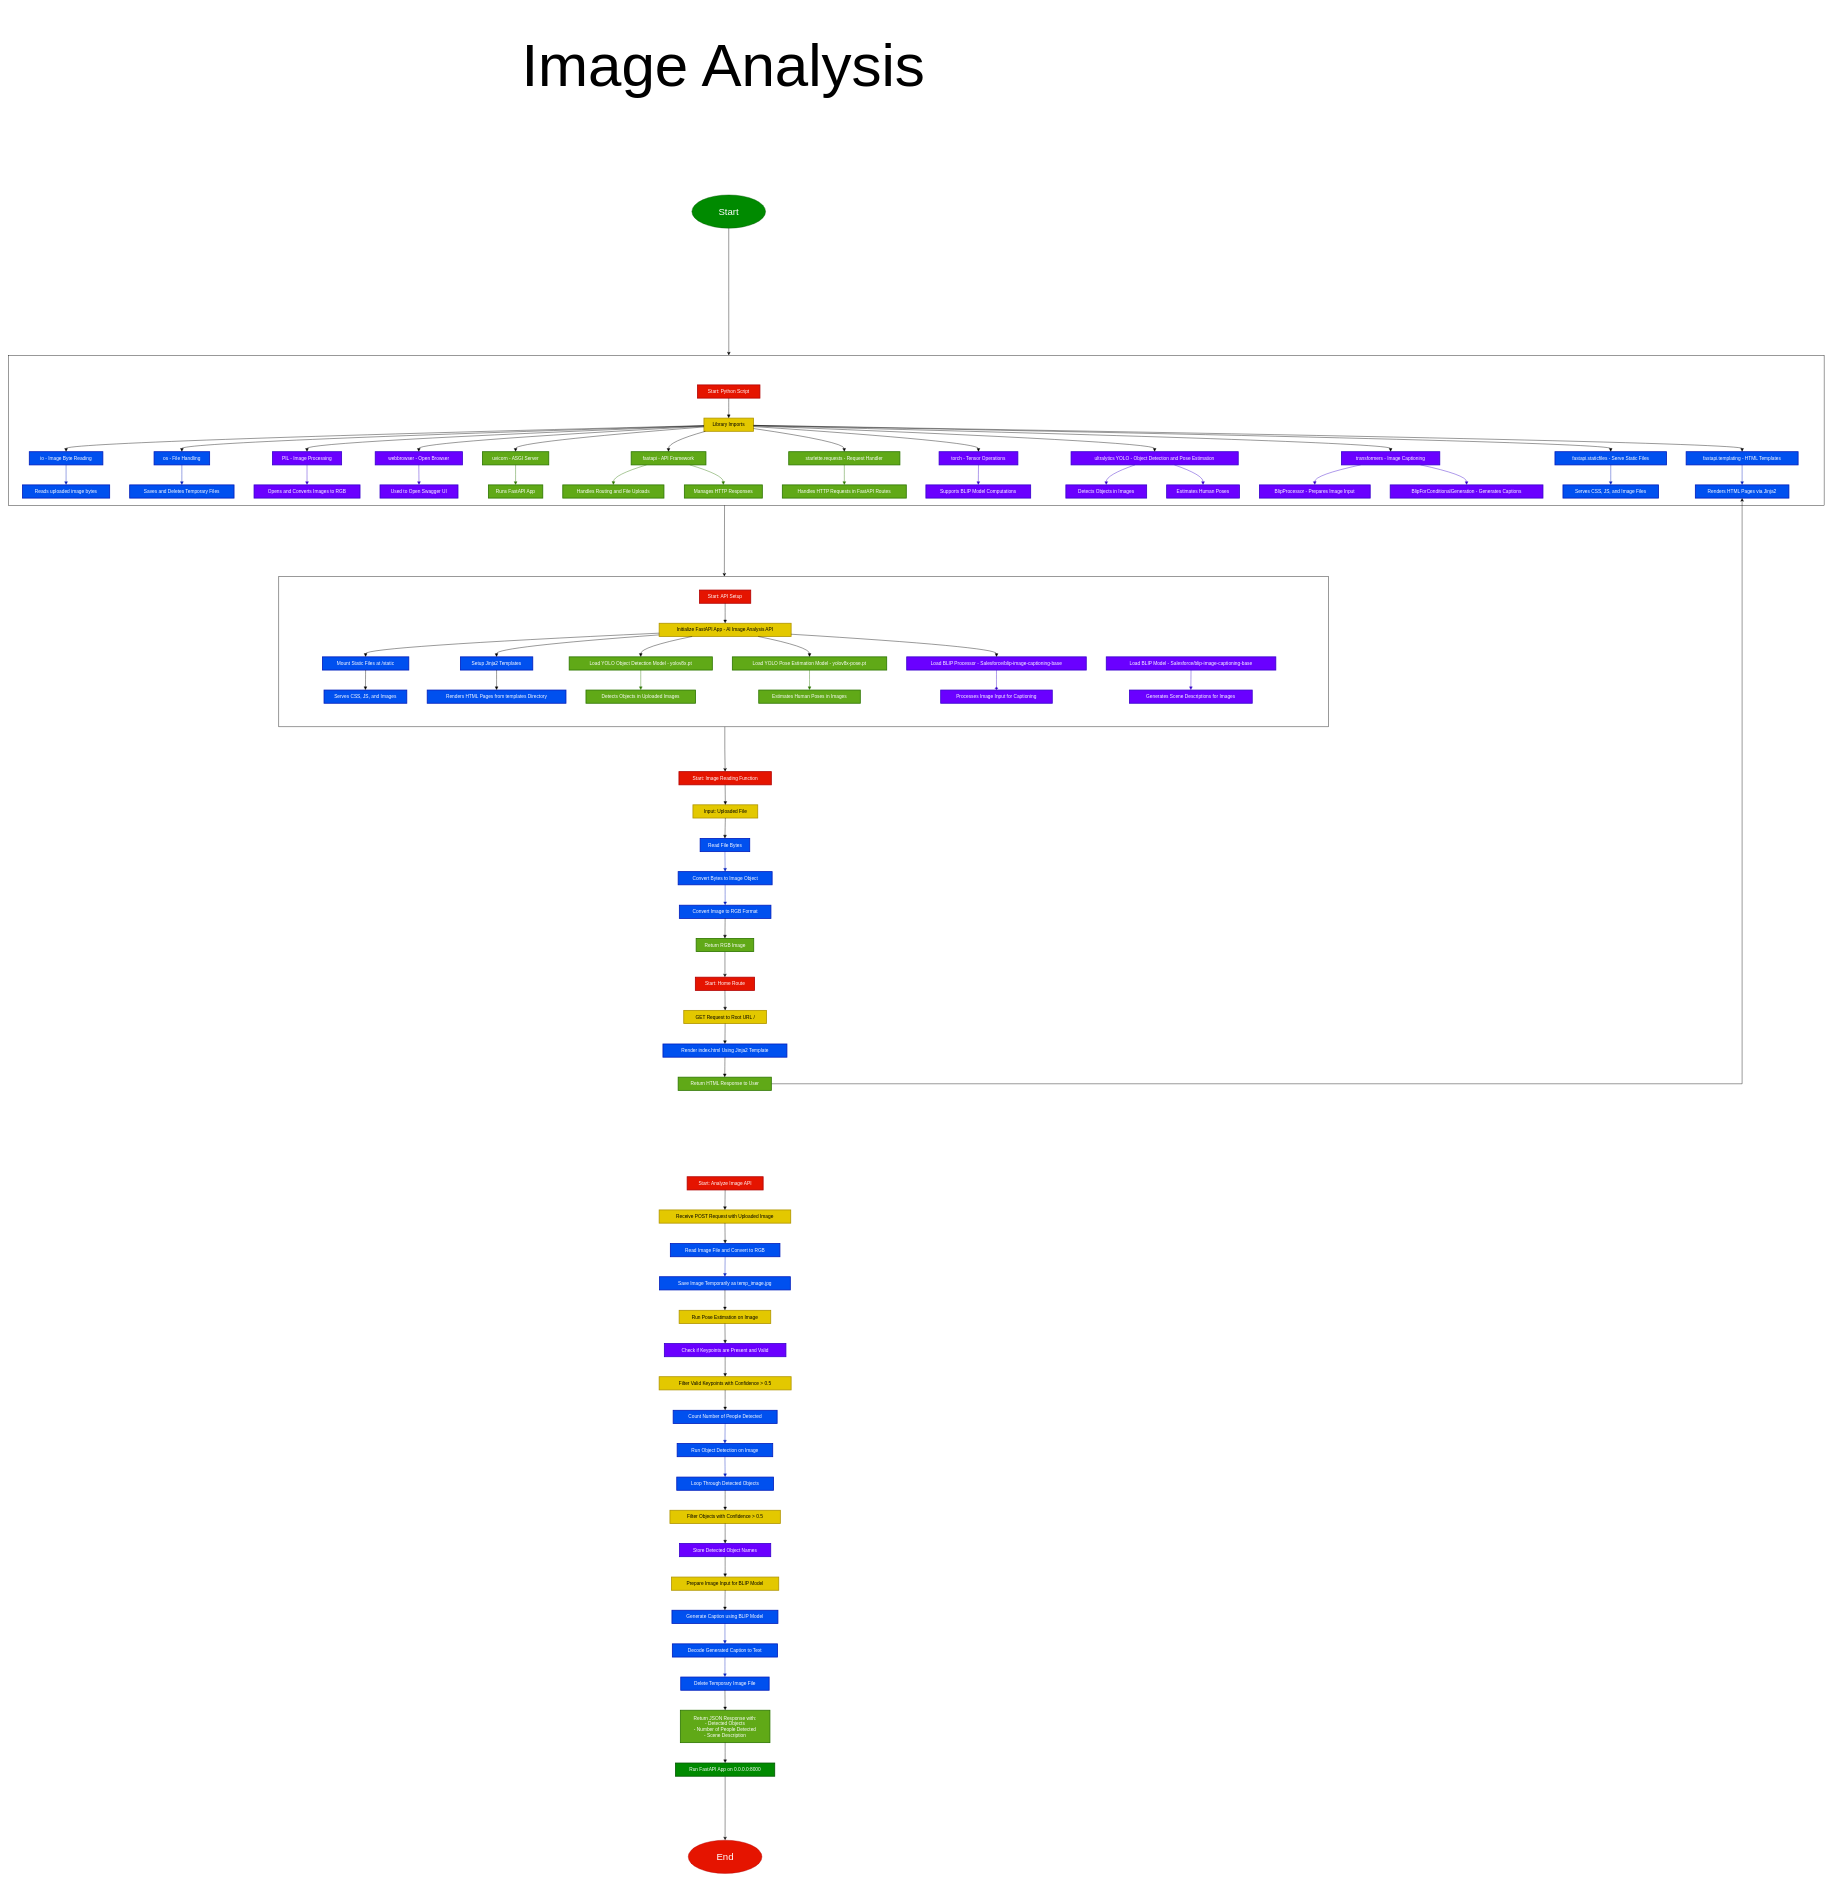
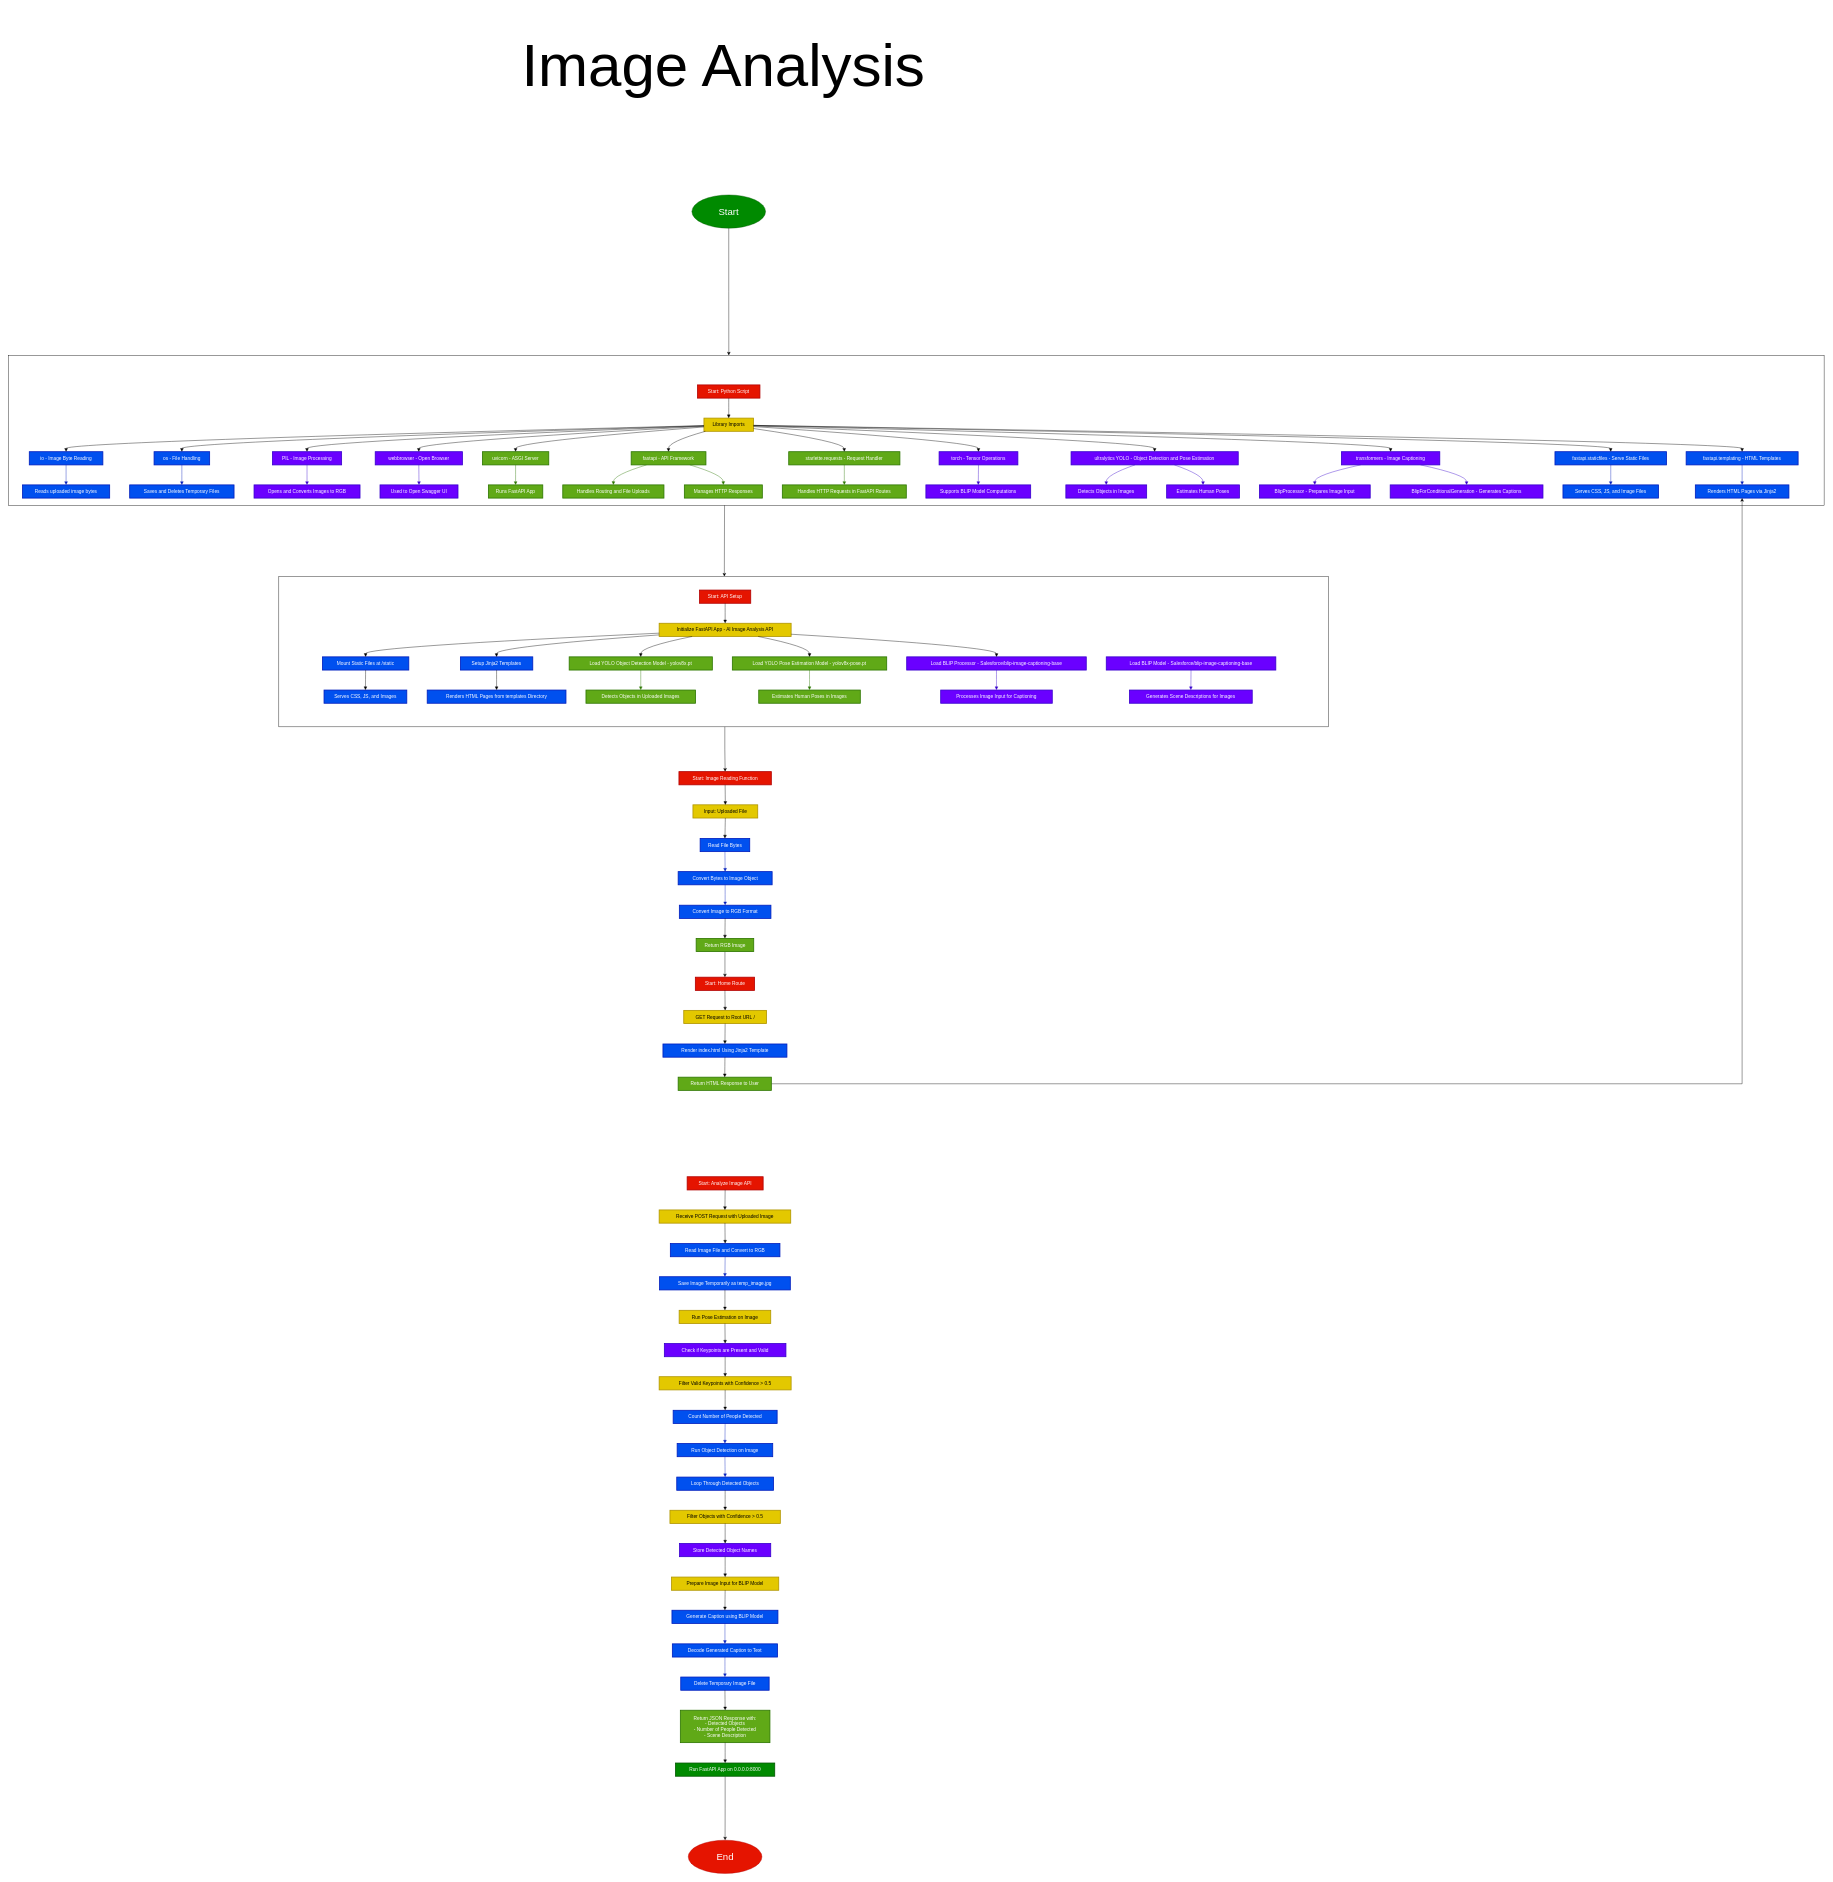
(996, 685) -> (996, 685)
